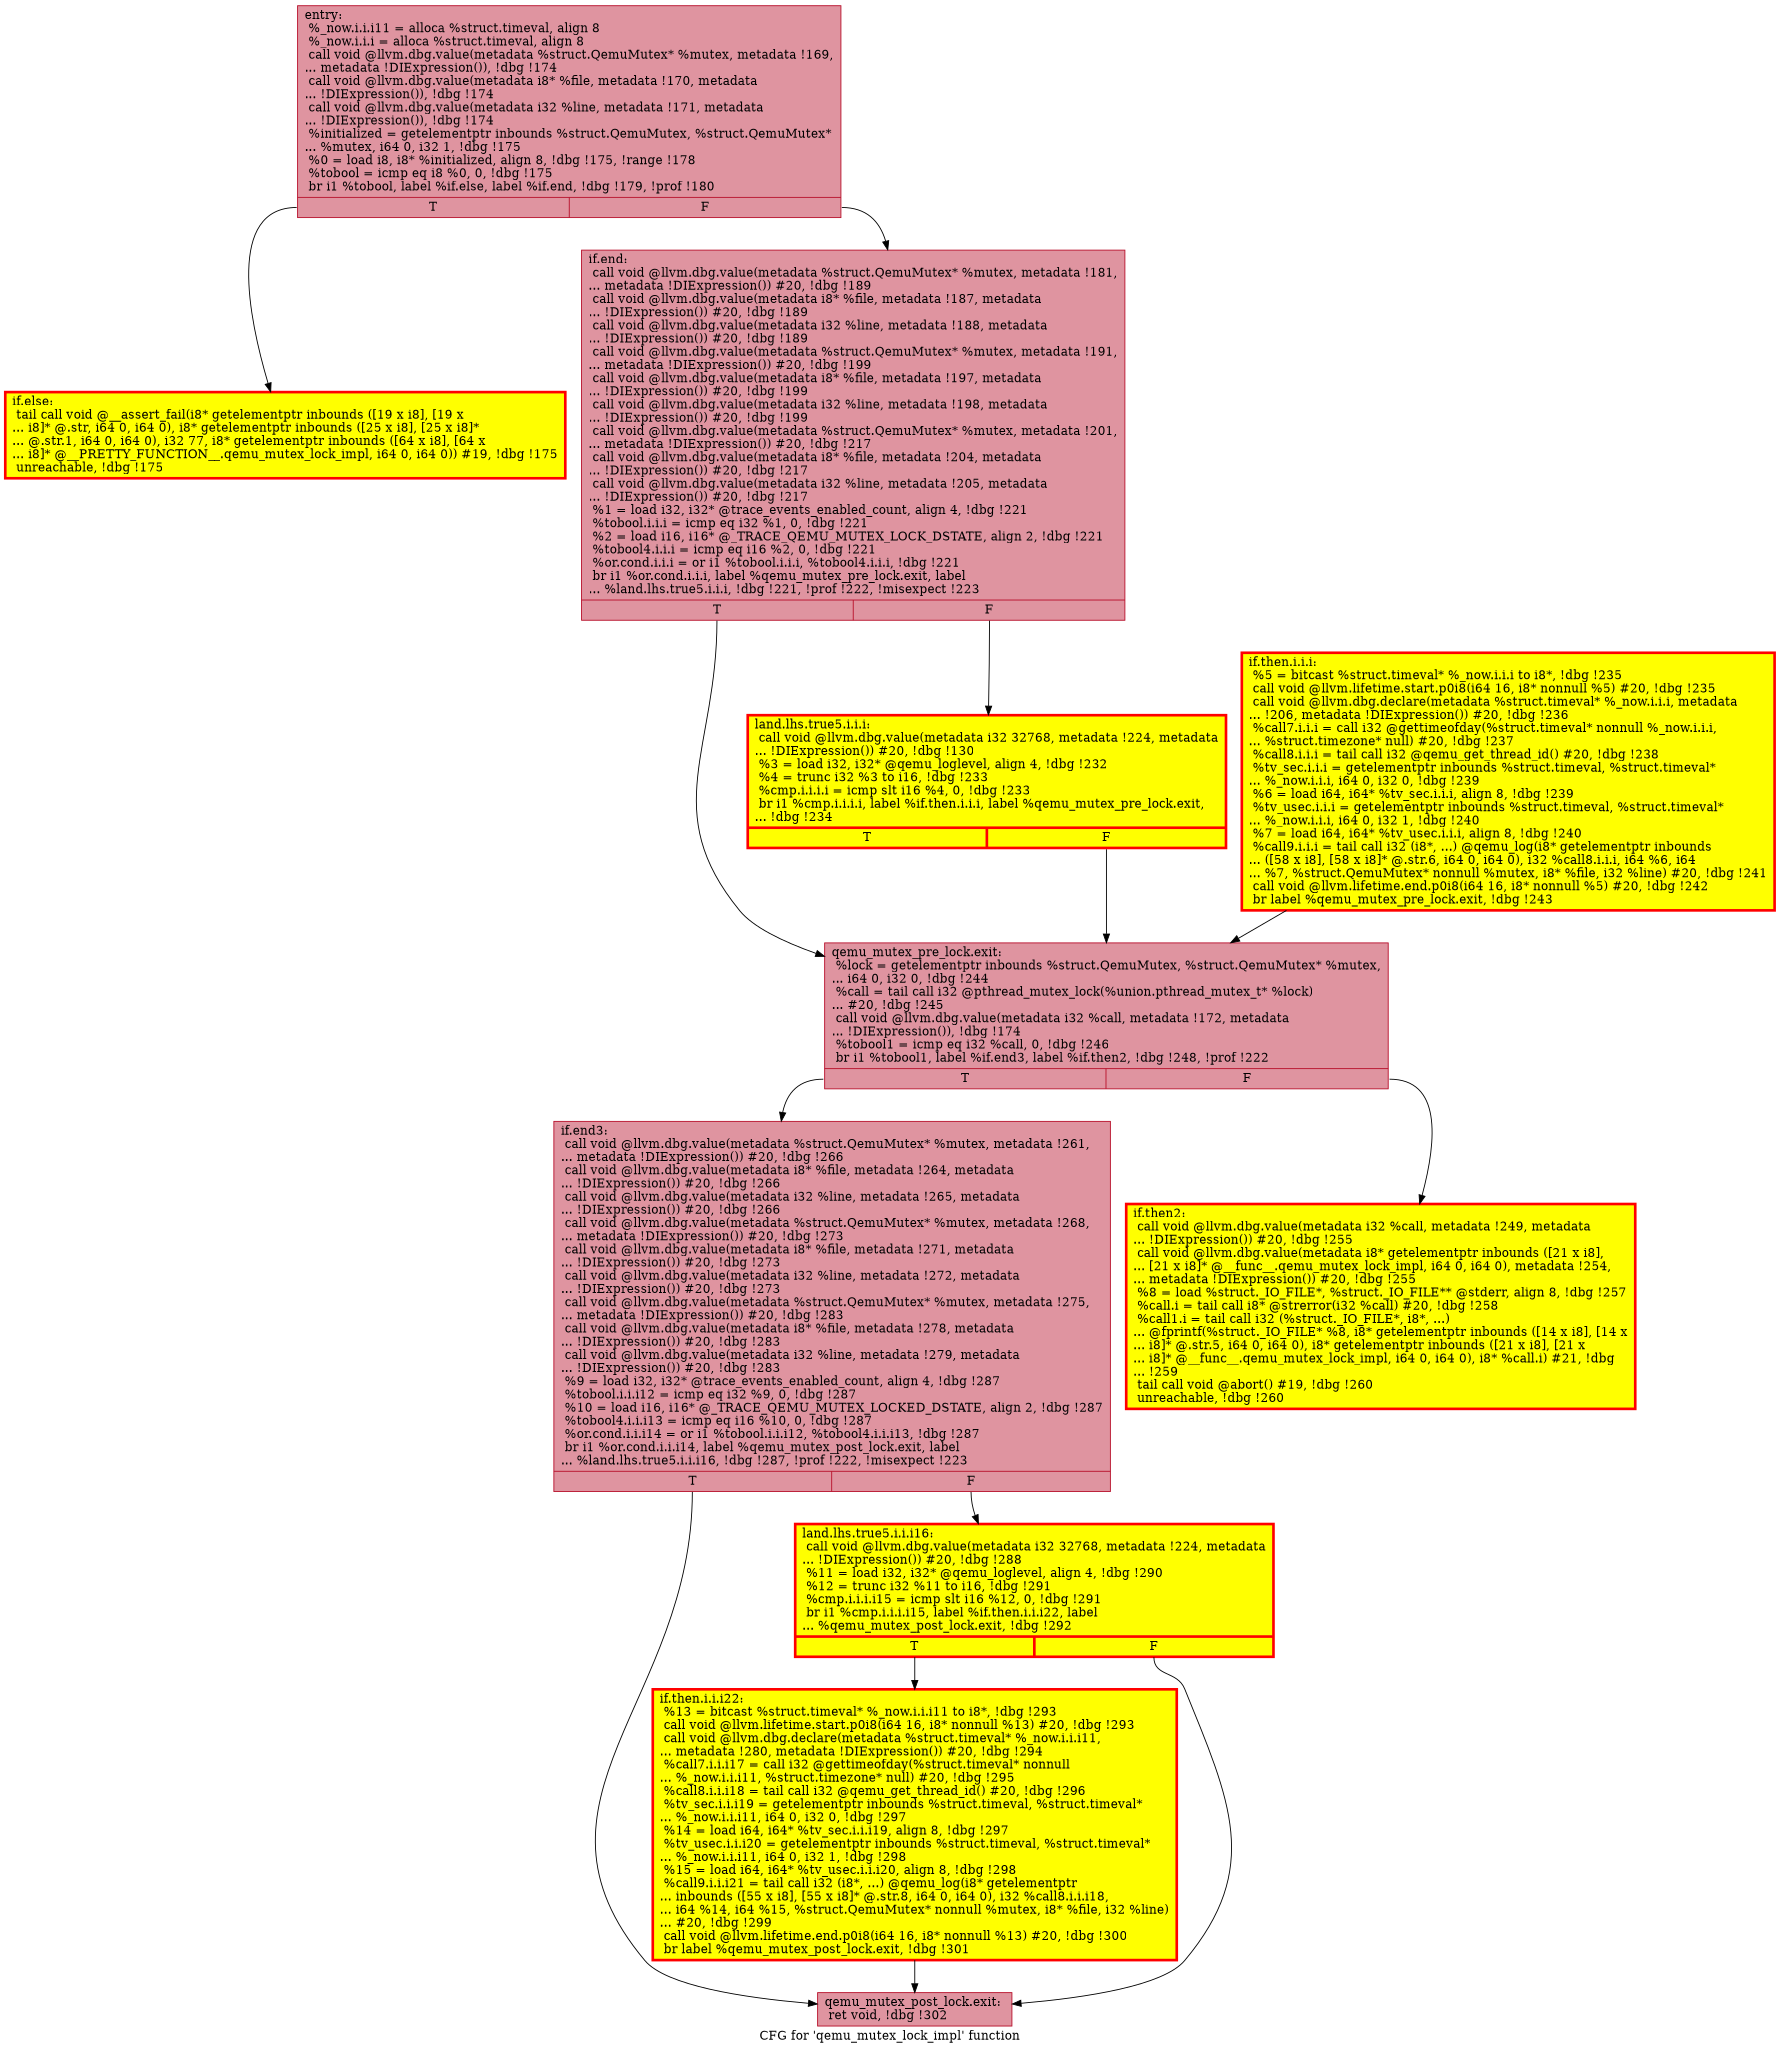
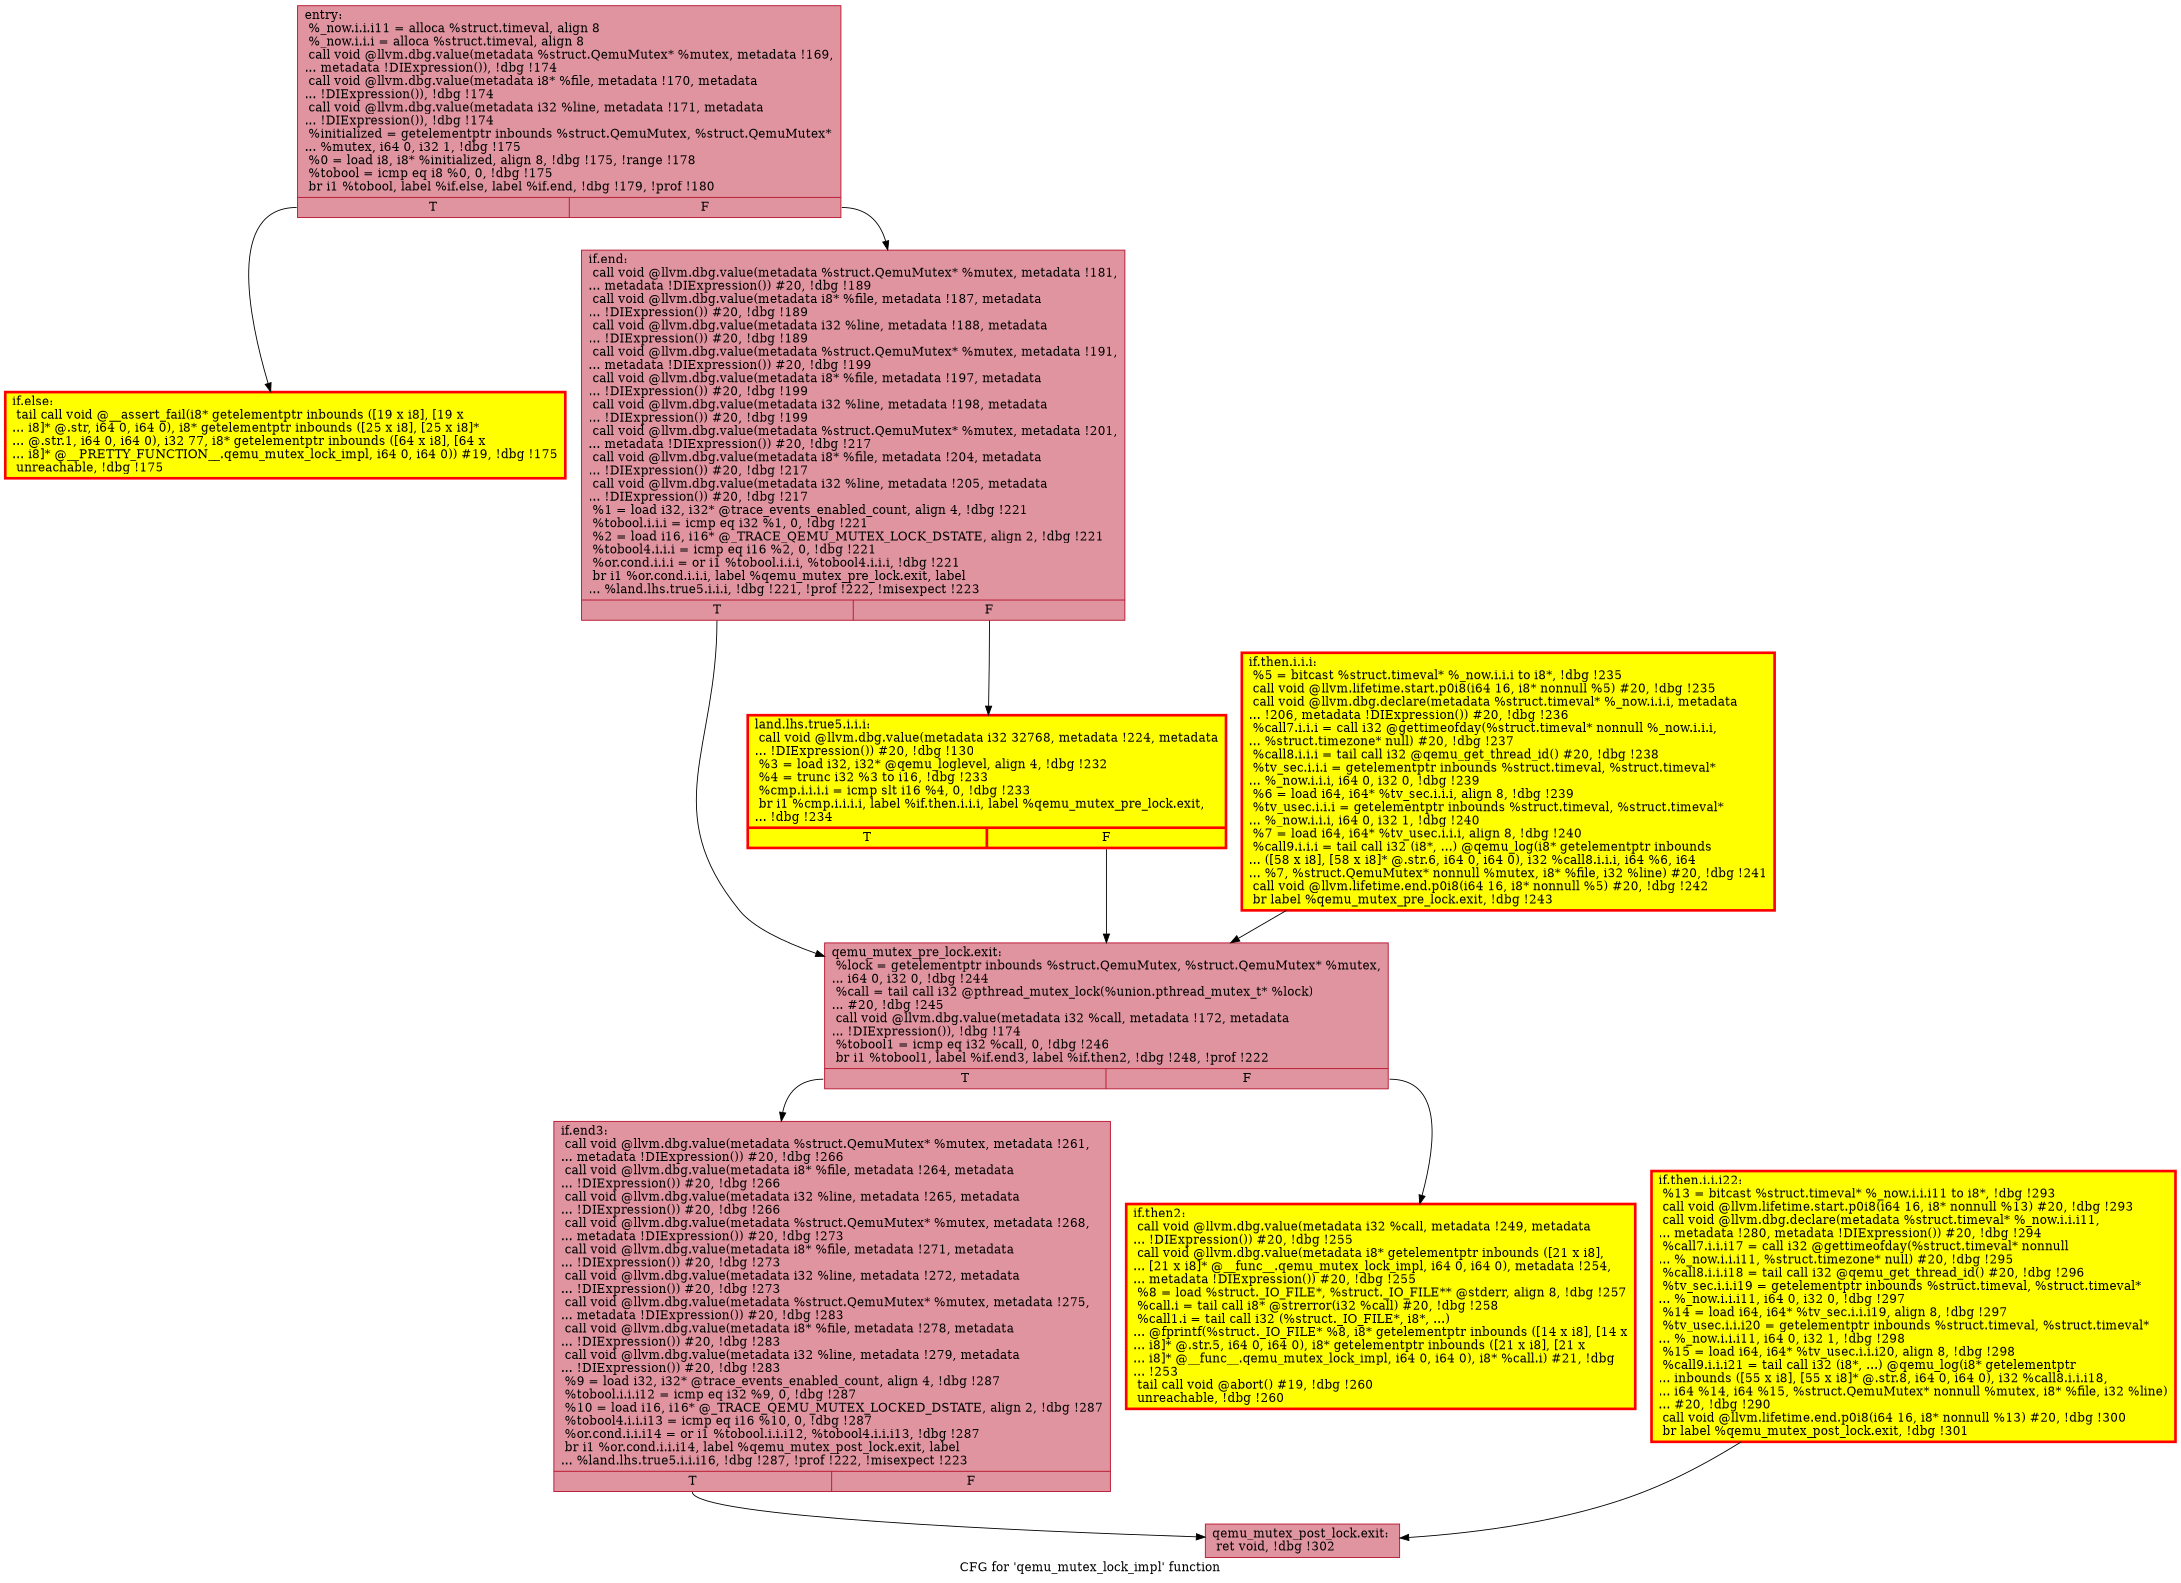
(1156, 1372) -> (1156, 1372)
(1034, 1590) -> none
(716, 1923) -> (1715, 1405)
